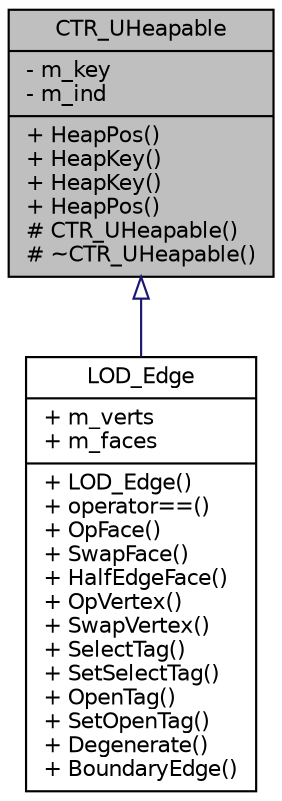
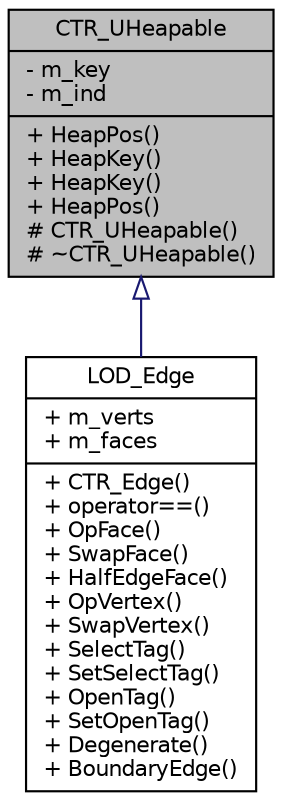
(118, 483) -> (117, 483)
